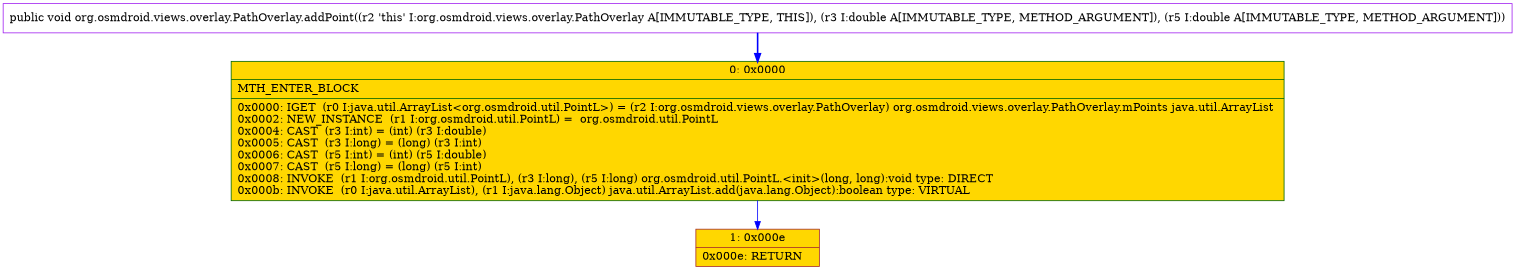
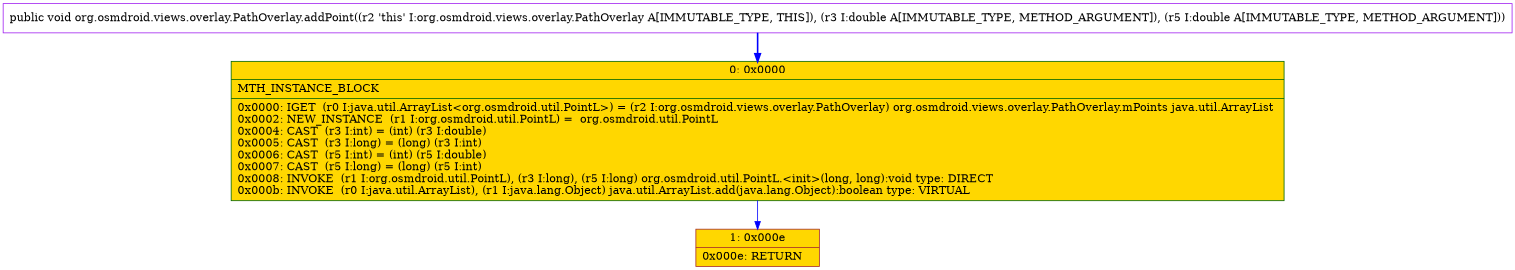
(298, 89) -> (308, 89)
